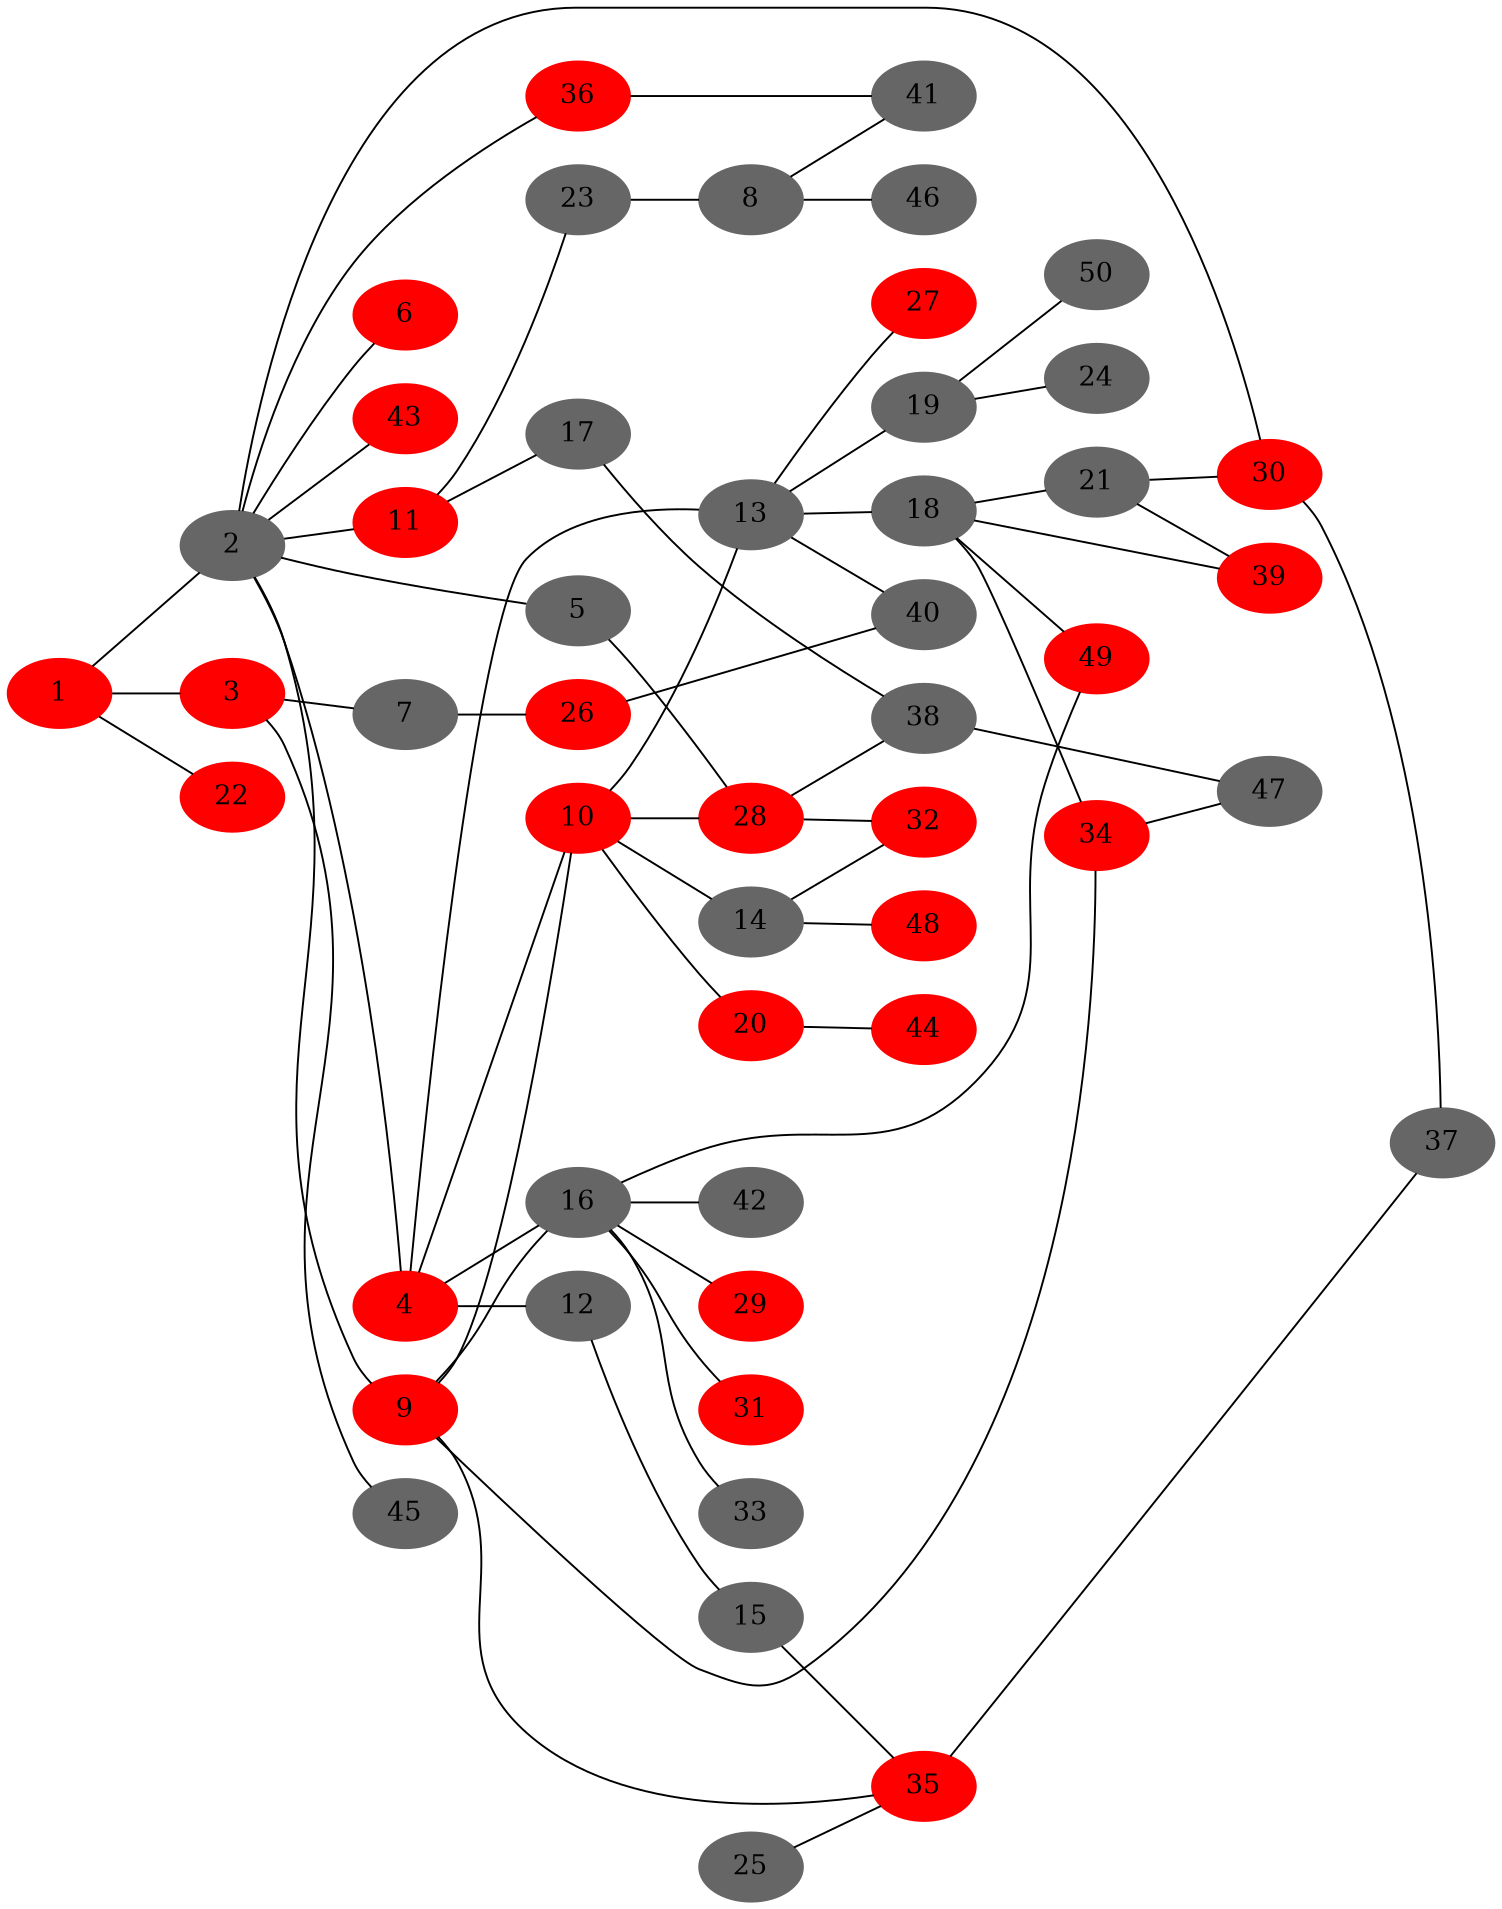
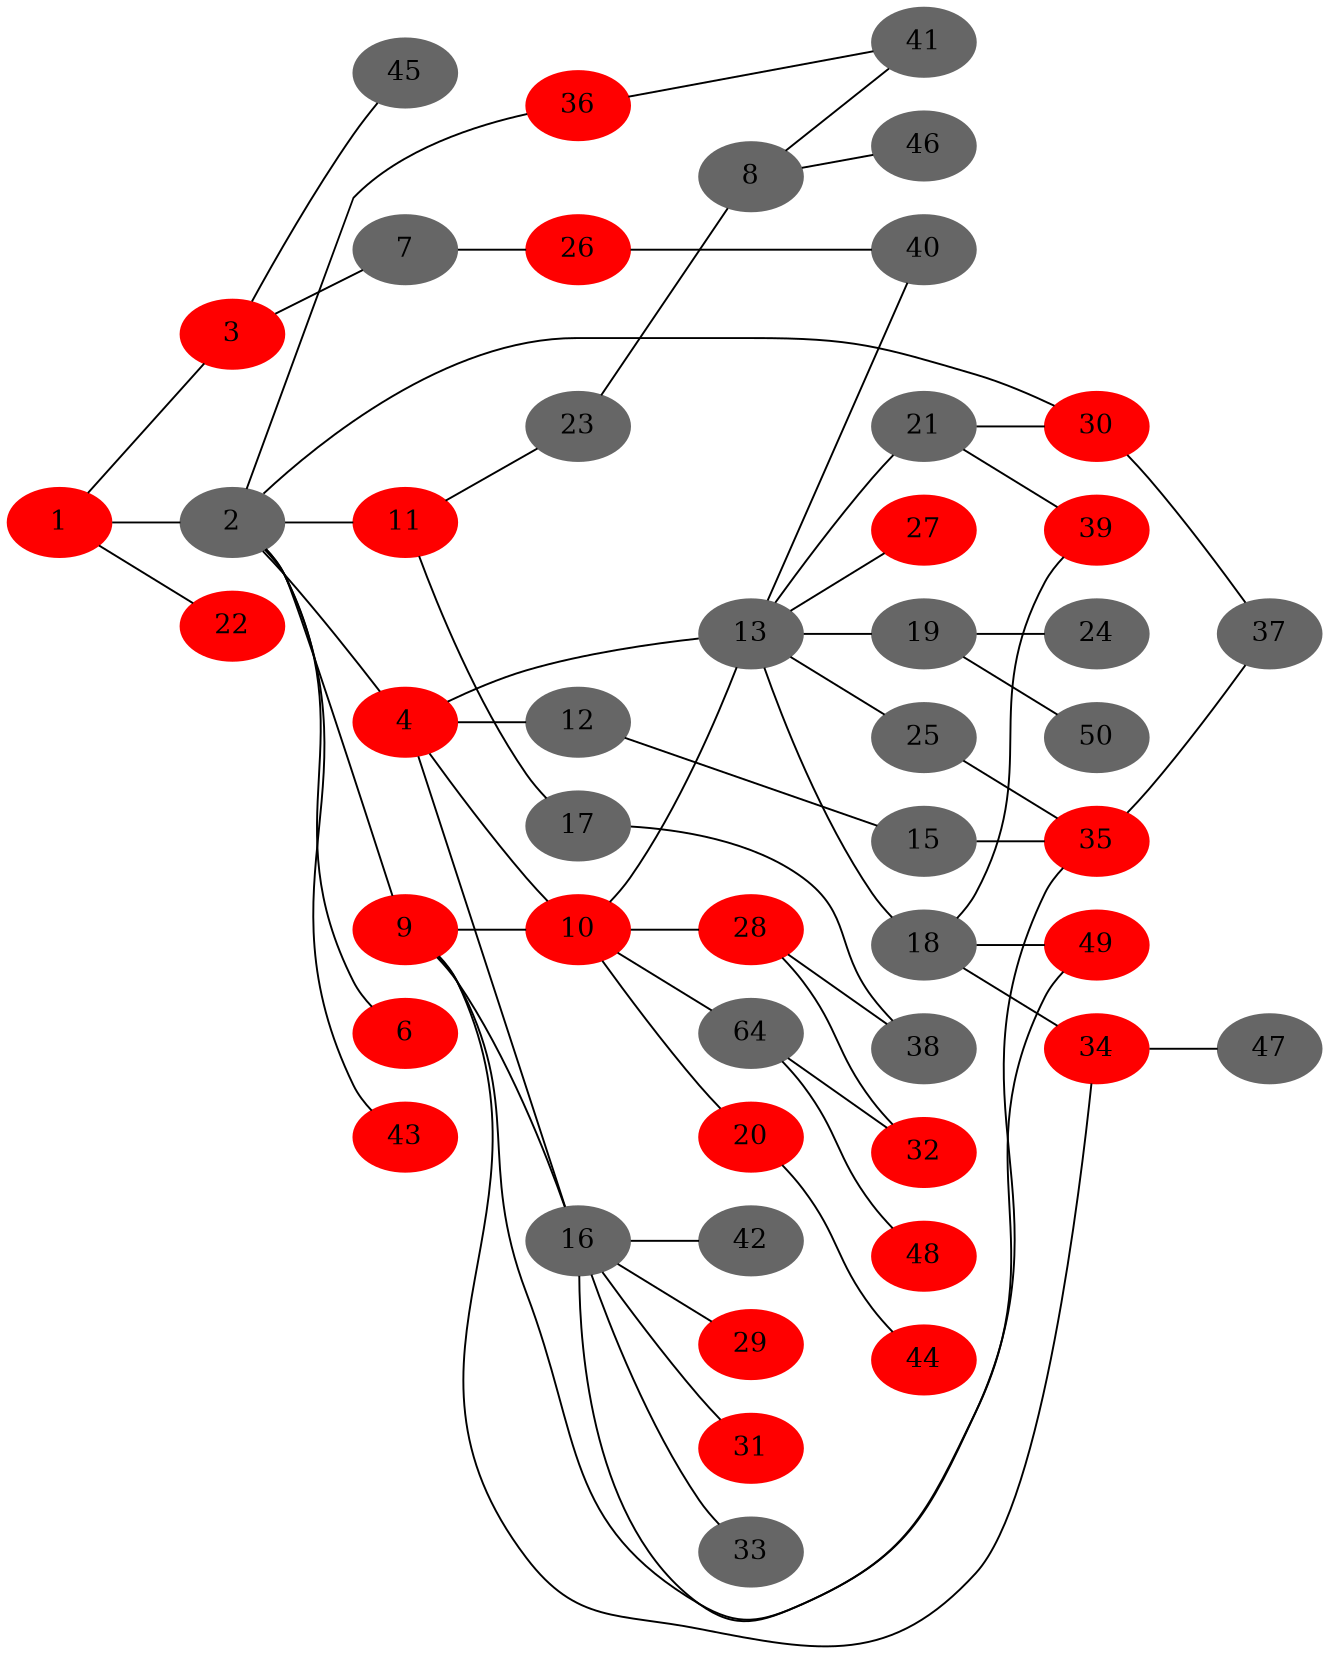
(1010, 497) -> (832, 527)
(578, 611) -> none
none -> (838, 686)
(1097, 755) -> none
(751, 922) -> (751, 1033)
